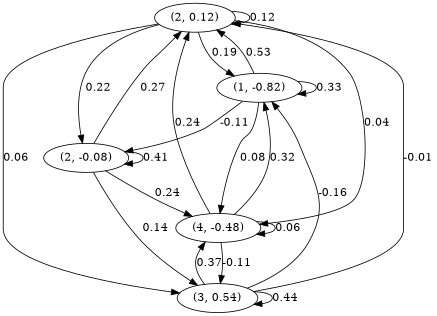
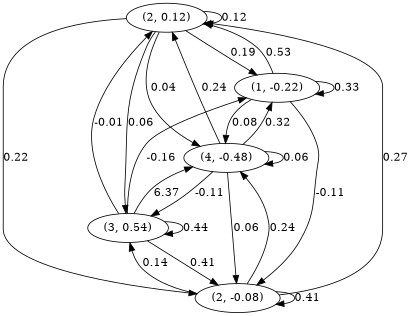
(259, 88) -> (277, 88)
none -> (232, 224)
none -> (179, 261)
(209, 263) -> (167, 193)
